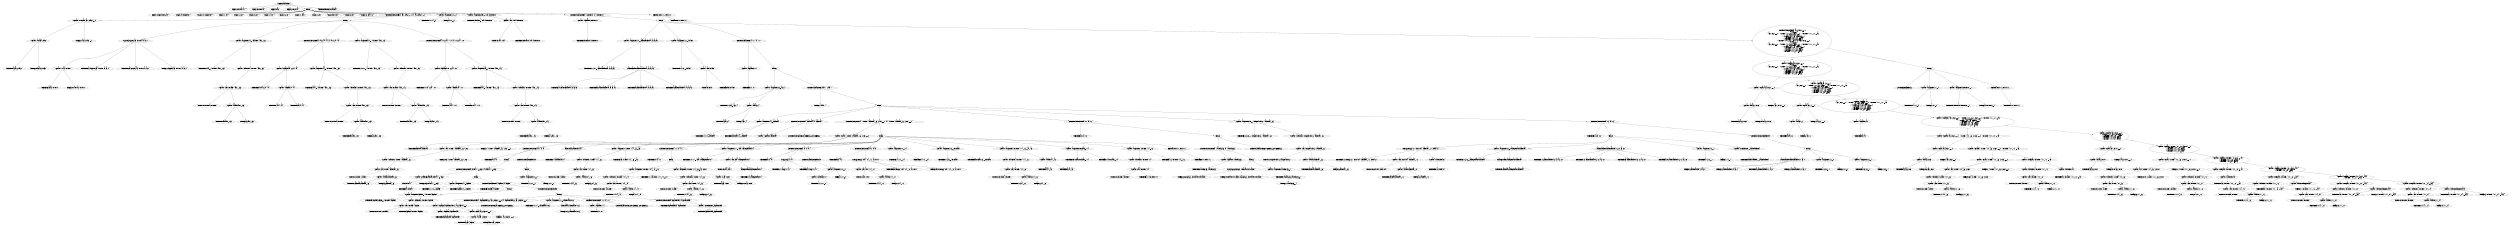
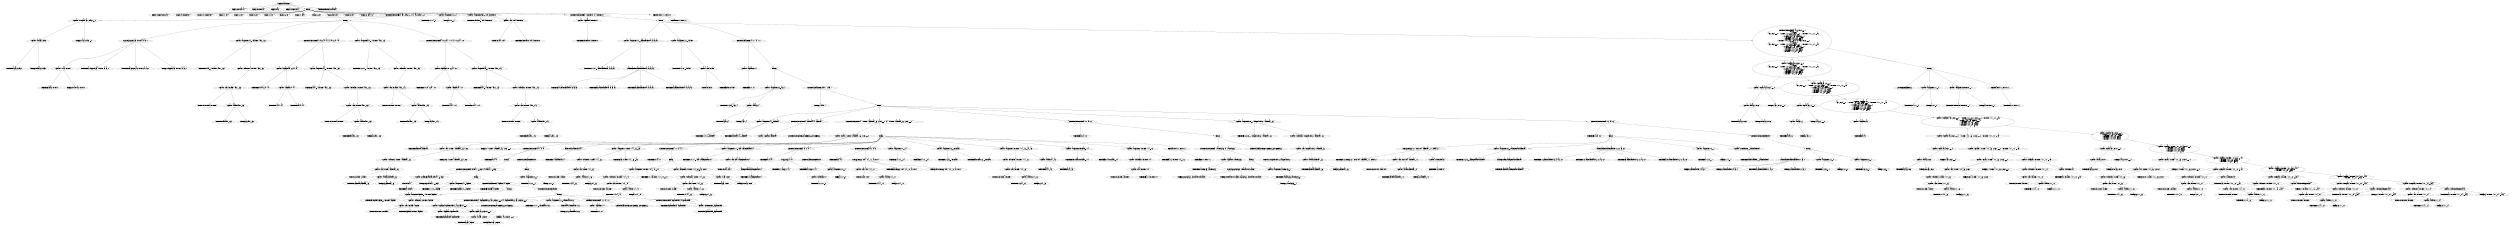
(293, 10) -> (293, 10)
